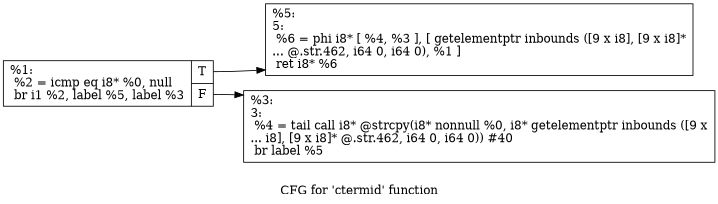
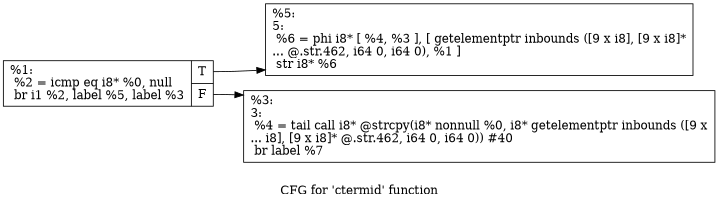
(305, 64) -> (305, 64)
(287, 151) -> (287, 151)
